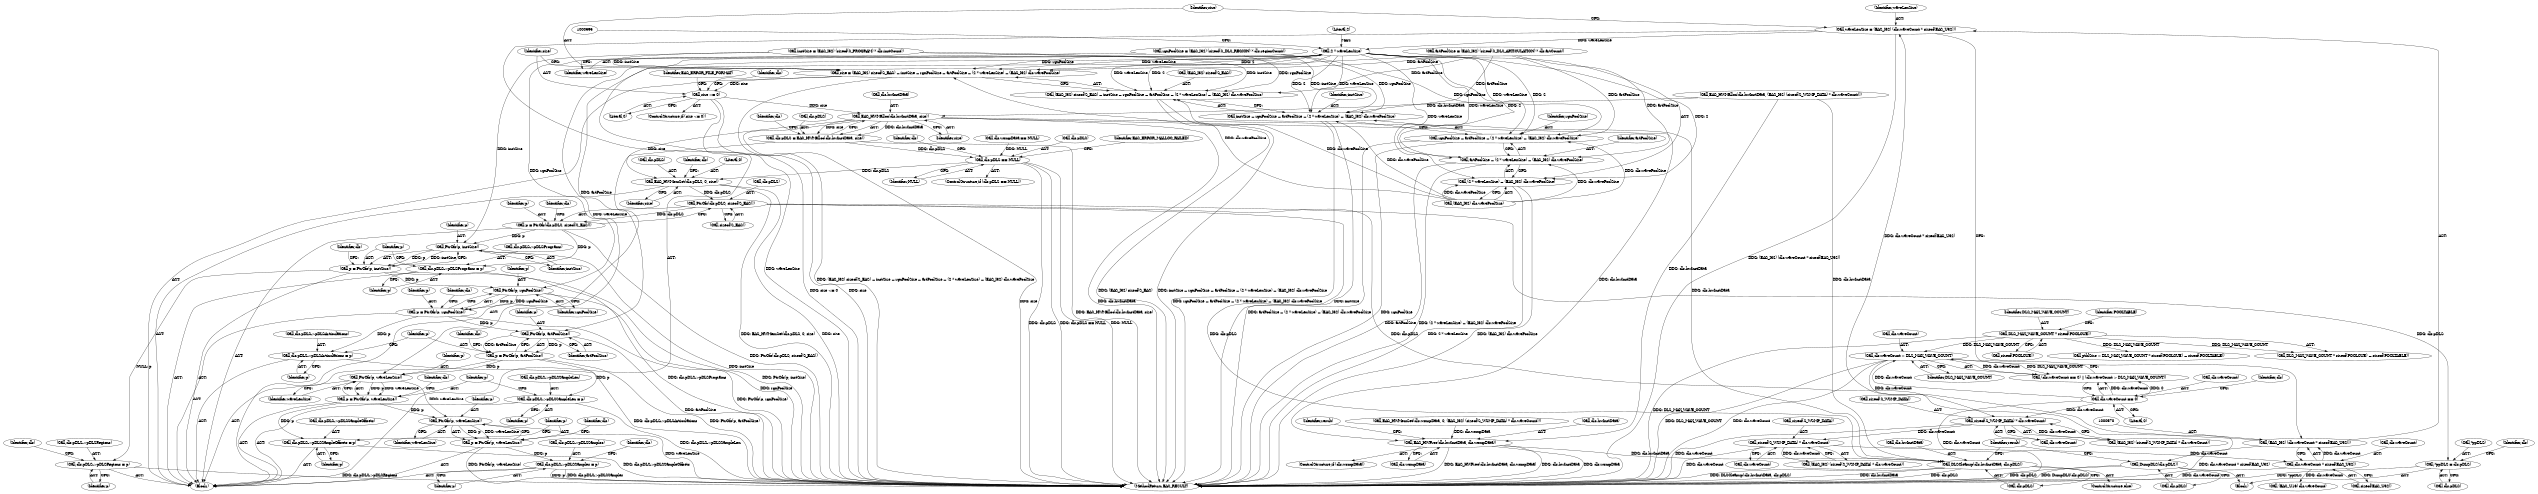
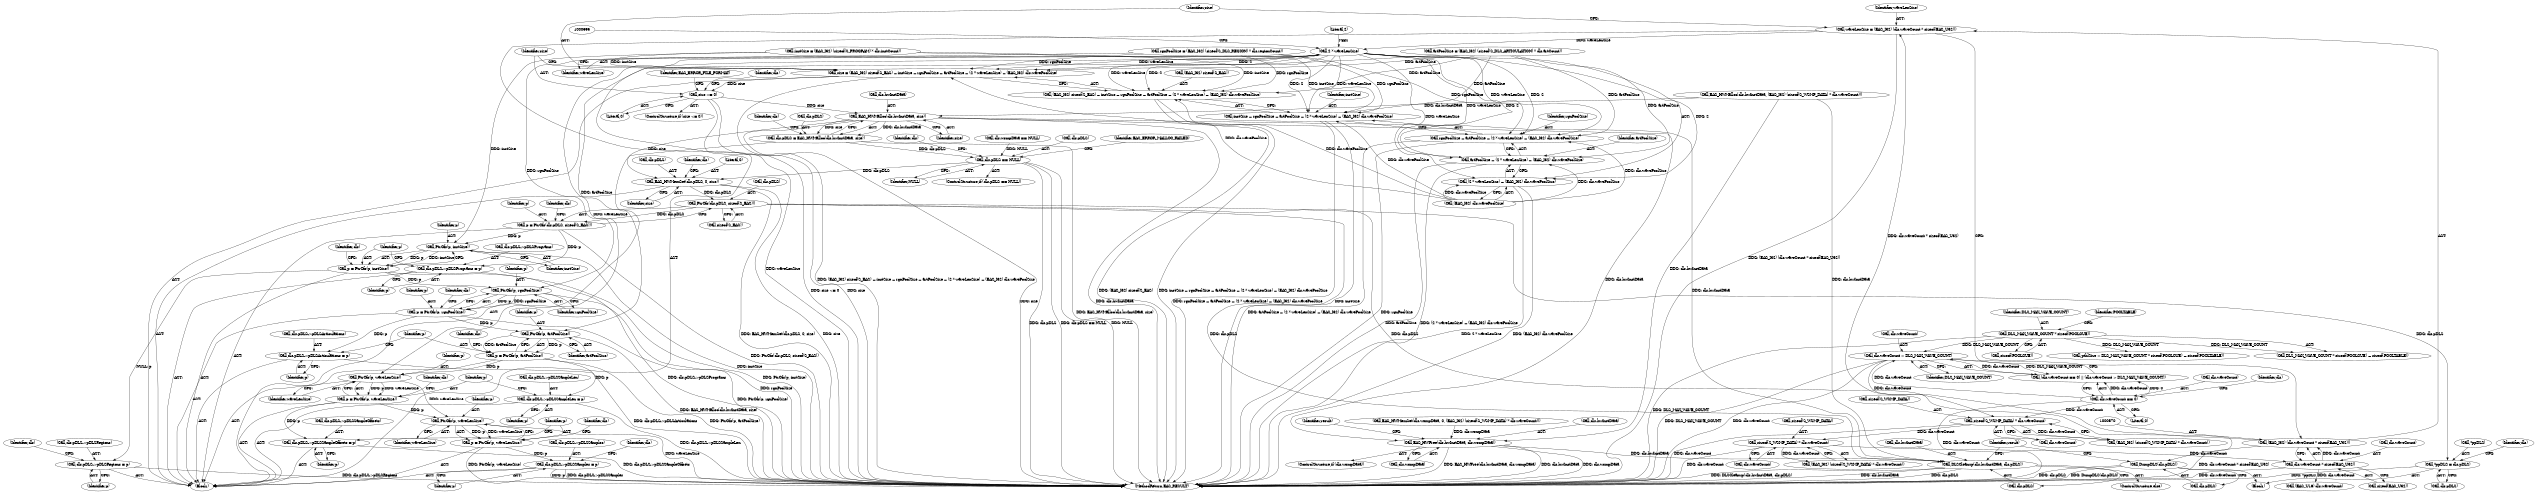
(700, 410) -> (719, 410)
